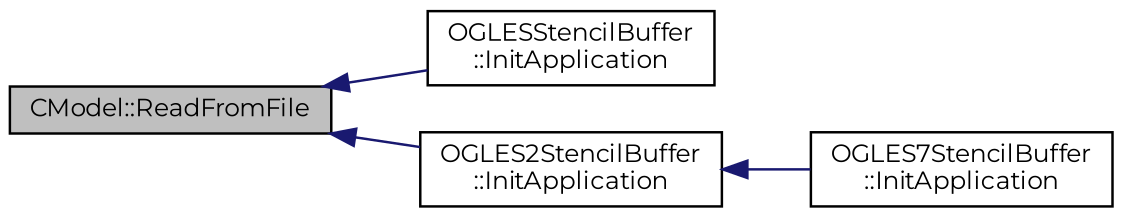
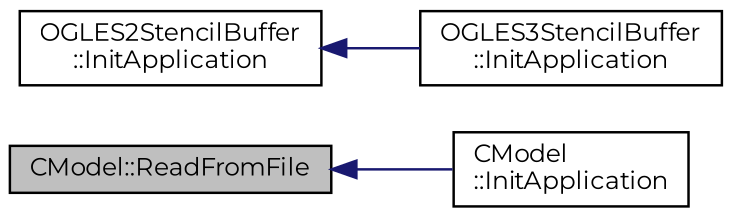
(571, 48) -> (571, 169)
(388, 142) -> none
(962, 169) -> (571, 48)
